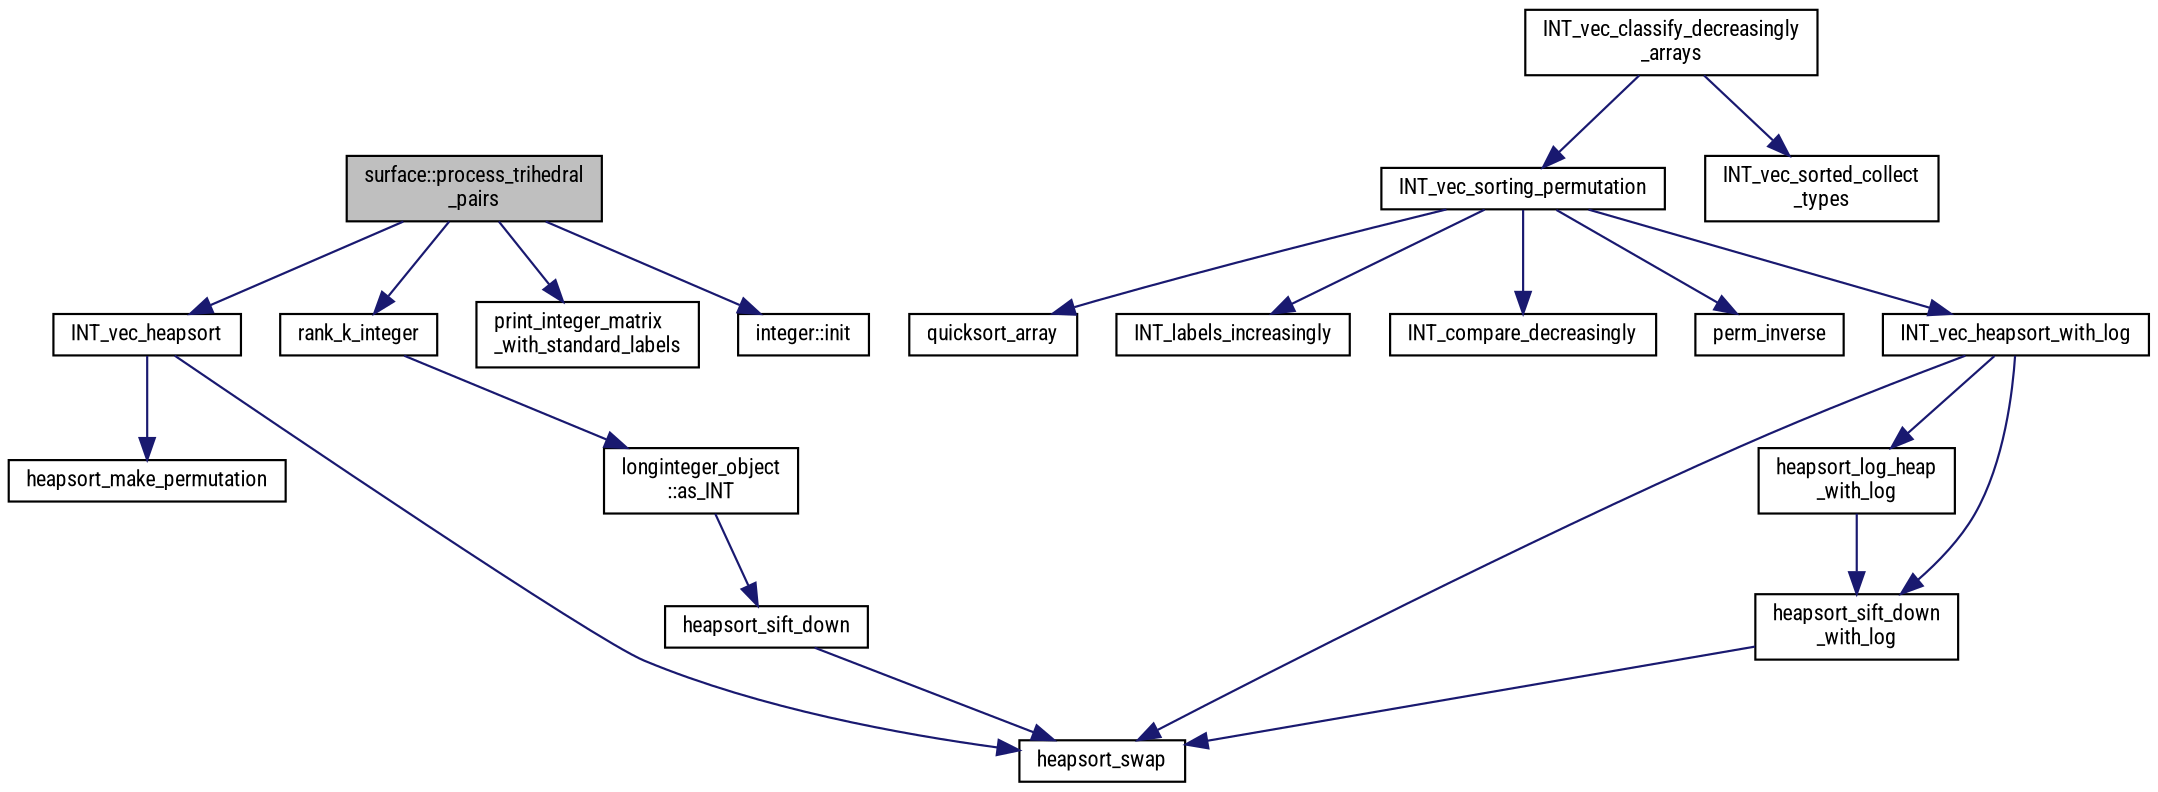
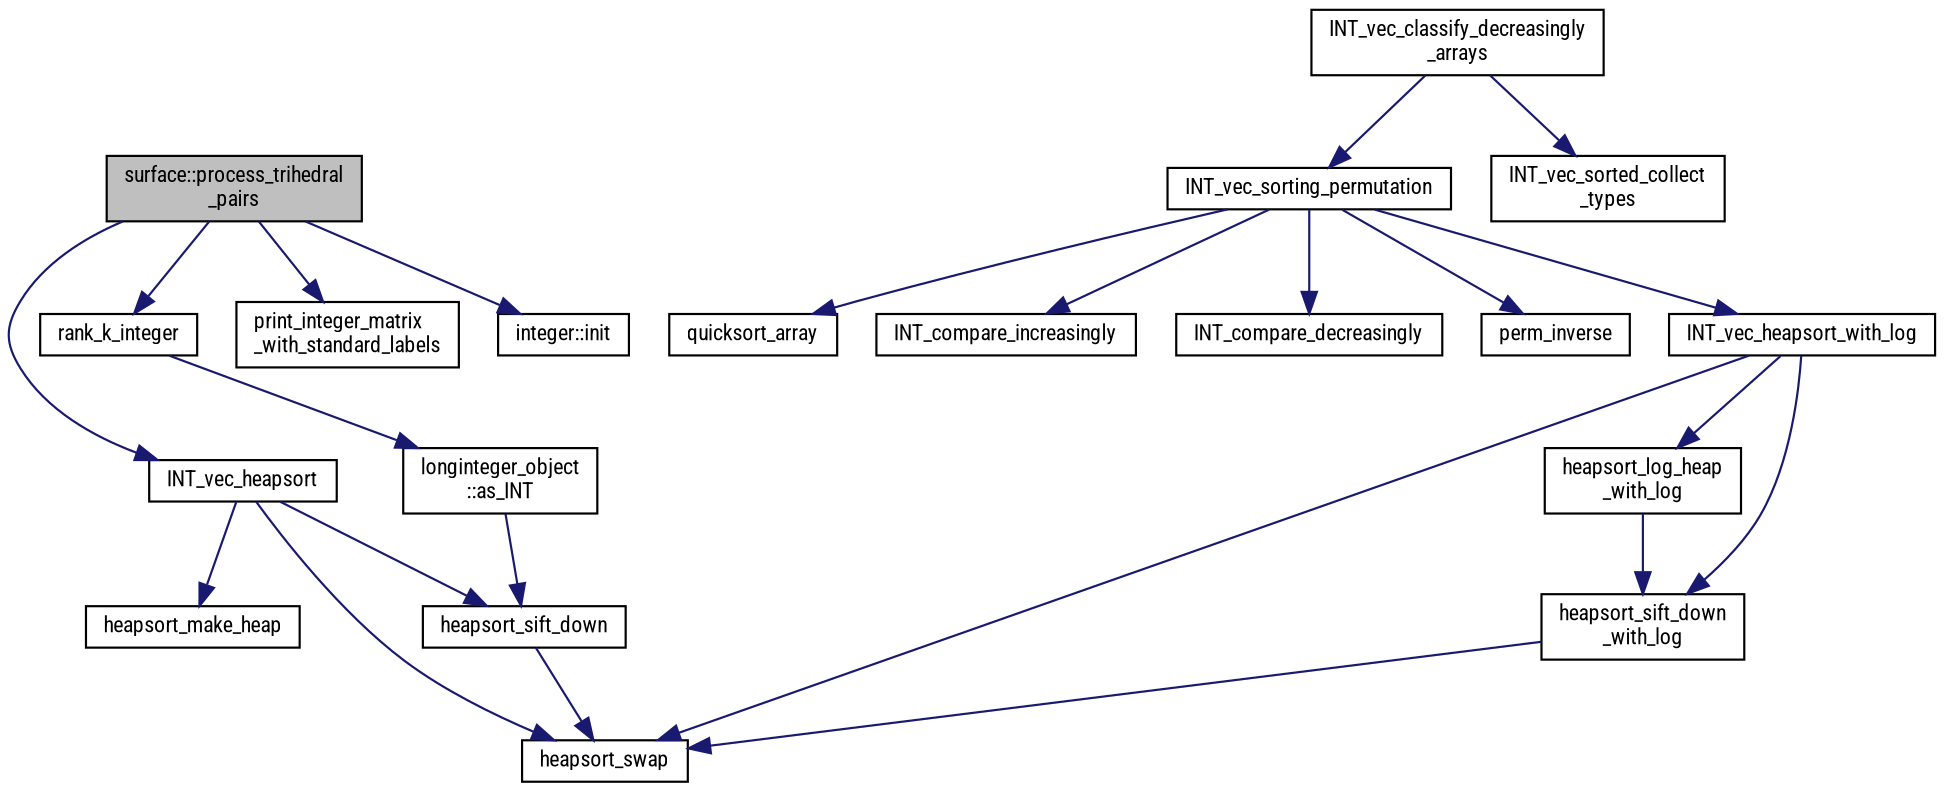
(1233, 335) -> (1006, 335)
(147, 481) -> (193, 627)
none -> (374, 549)
